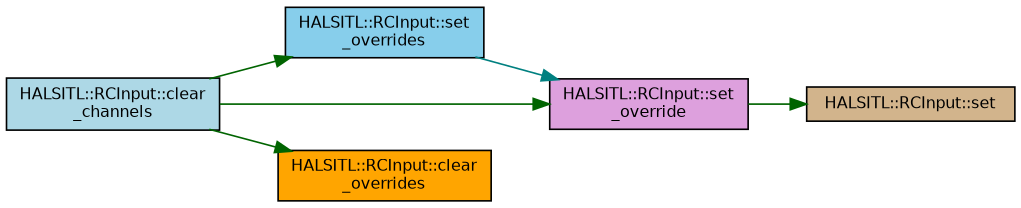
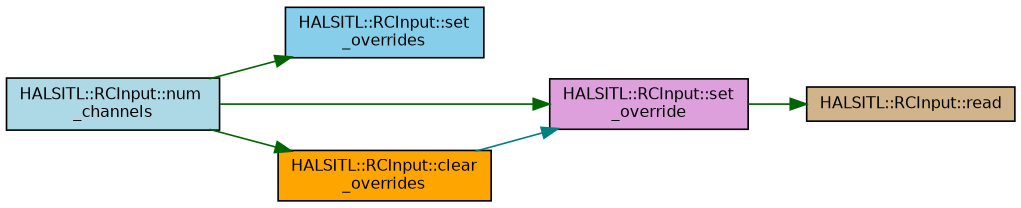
(509, 66) -> (509, 142)
(113, 104) -> (113, 104)
(911, 104) -> (911, 104)
